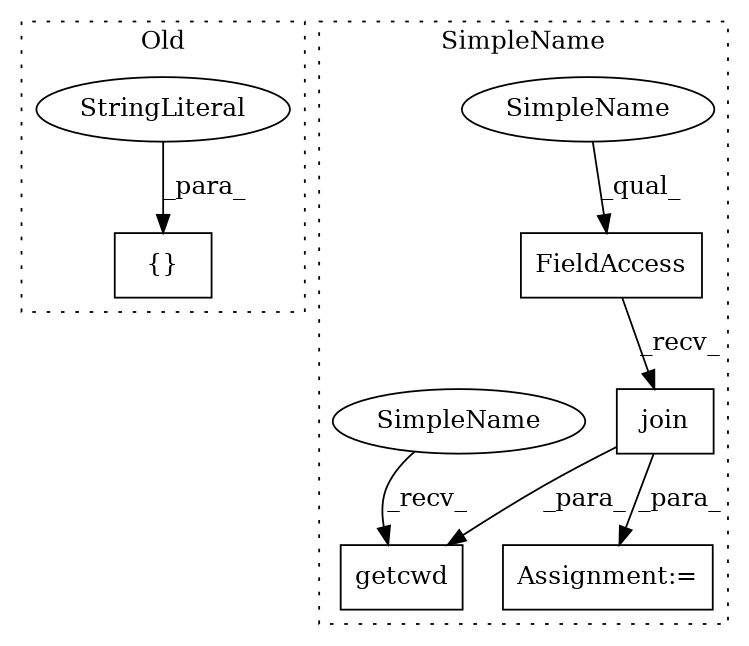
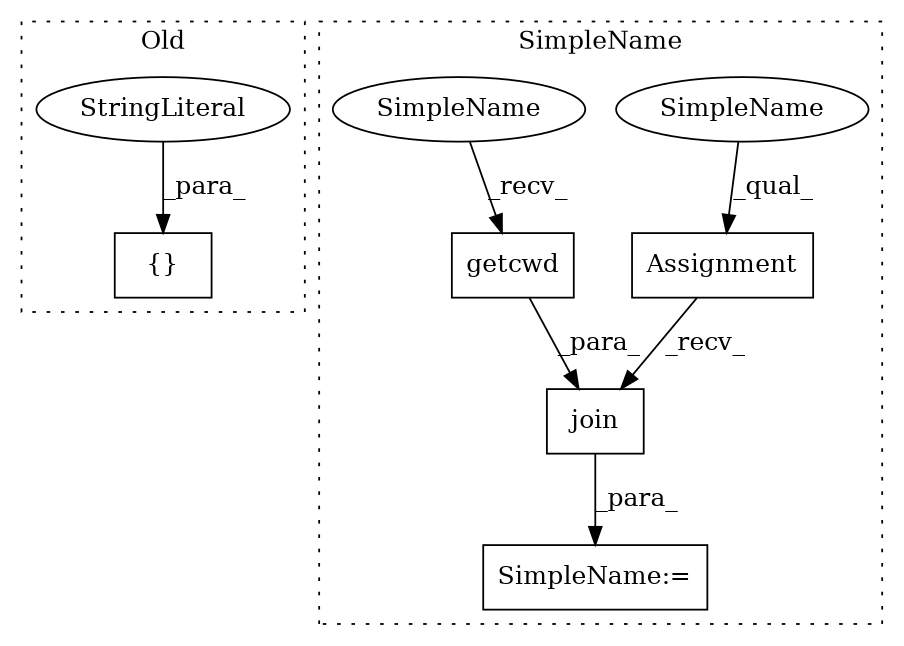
(611, 265) -> (723, 265)
(539, 489) -> (550, 335)
(608, 577) -> (595, 577)
